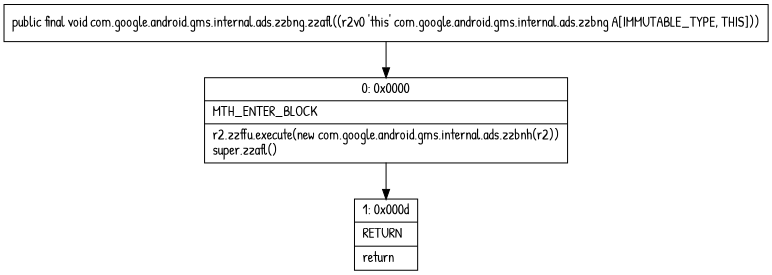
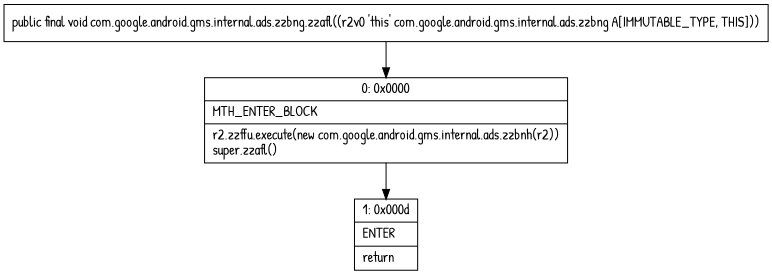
(383, 234) -> (379, 234)
